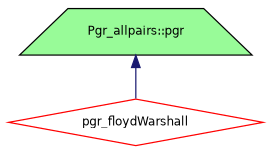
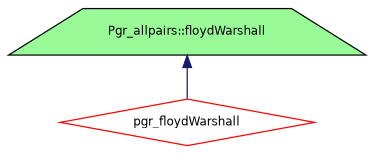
(136, 32) -> (187, 32)
